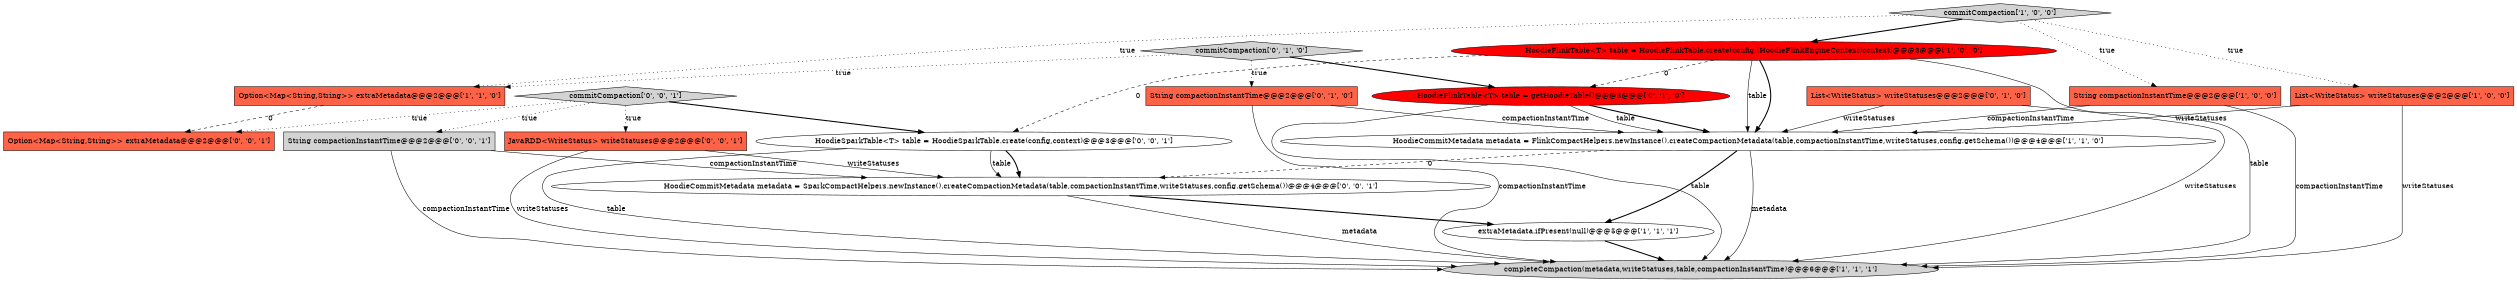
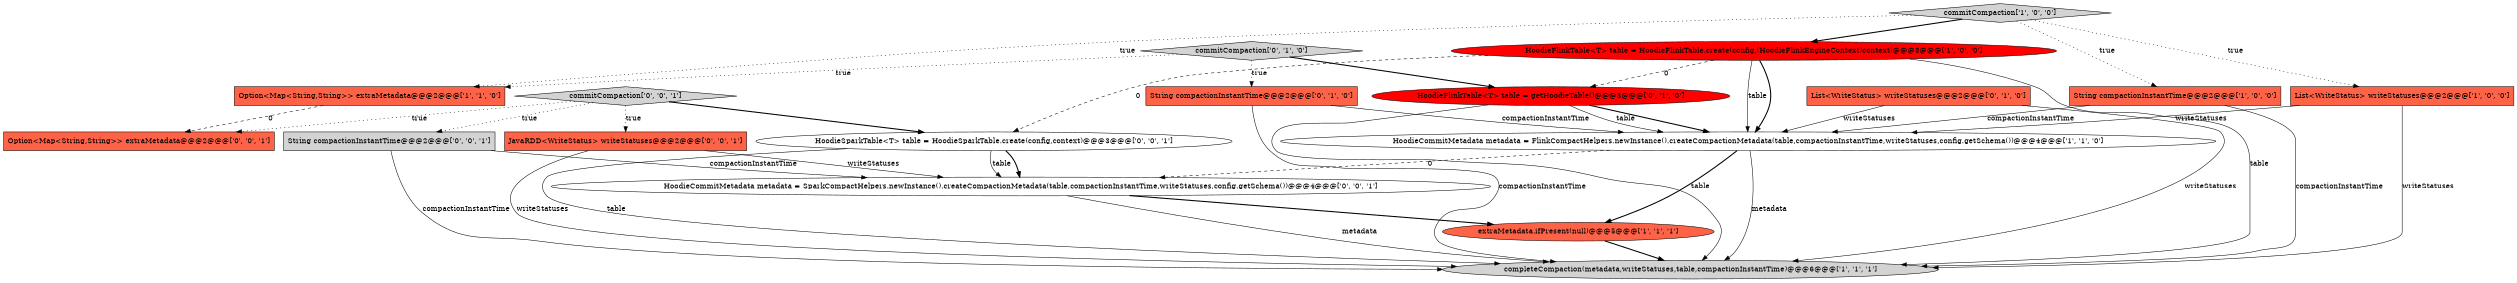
(1578, 232) -> (1578, 232)
